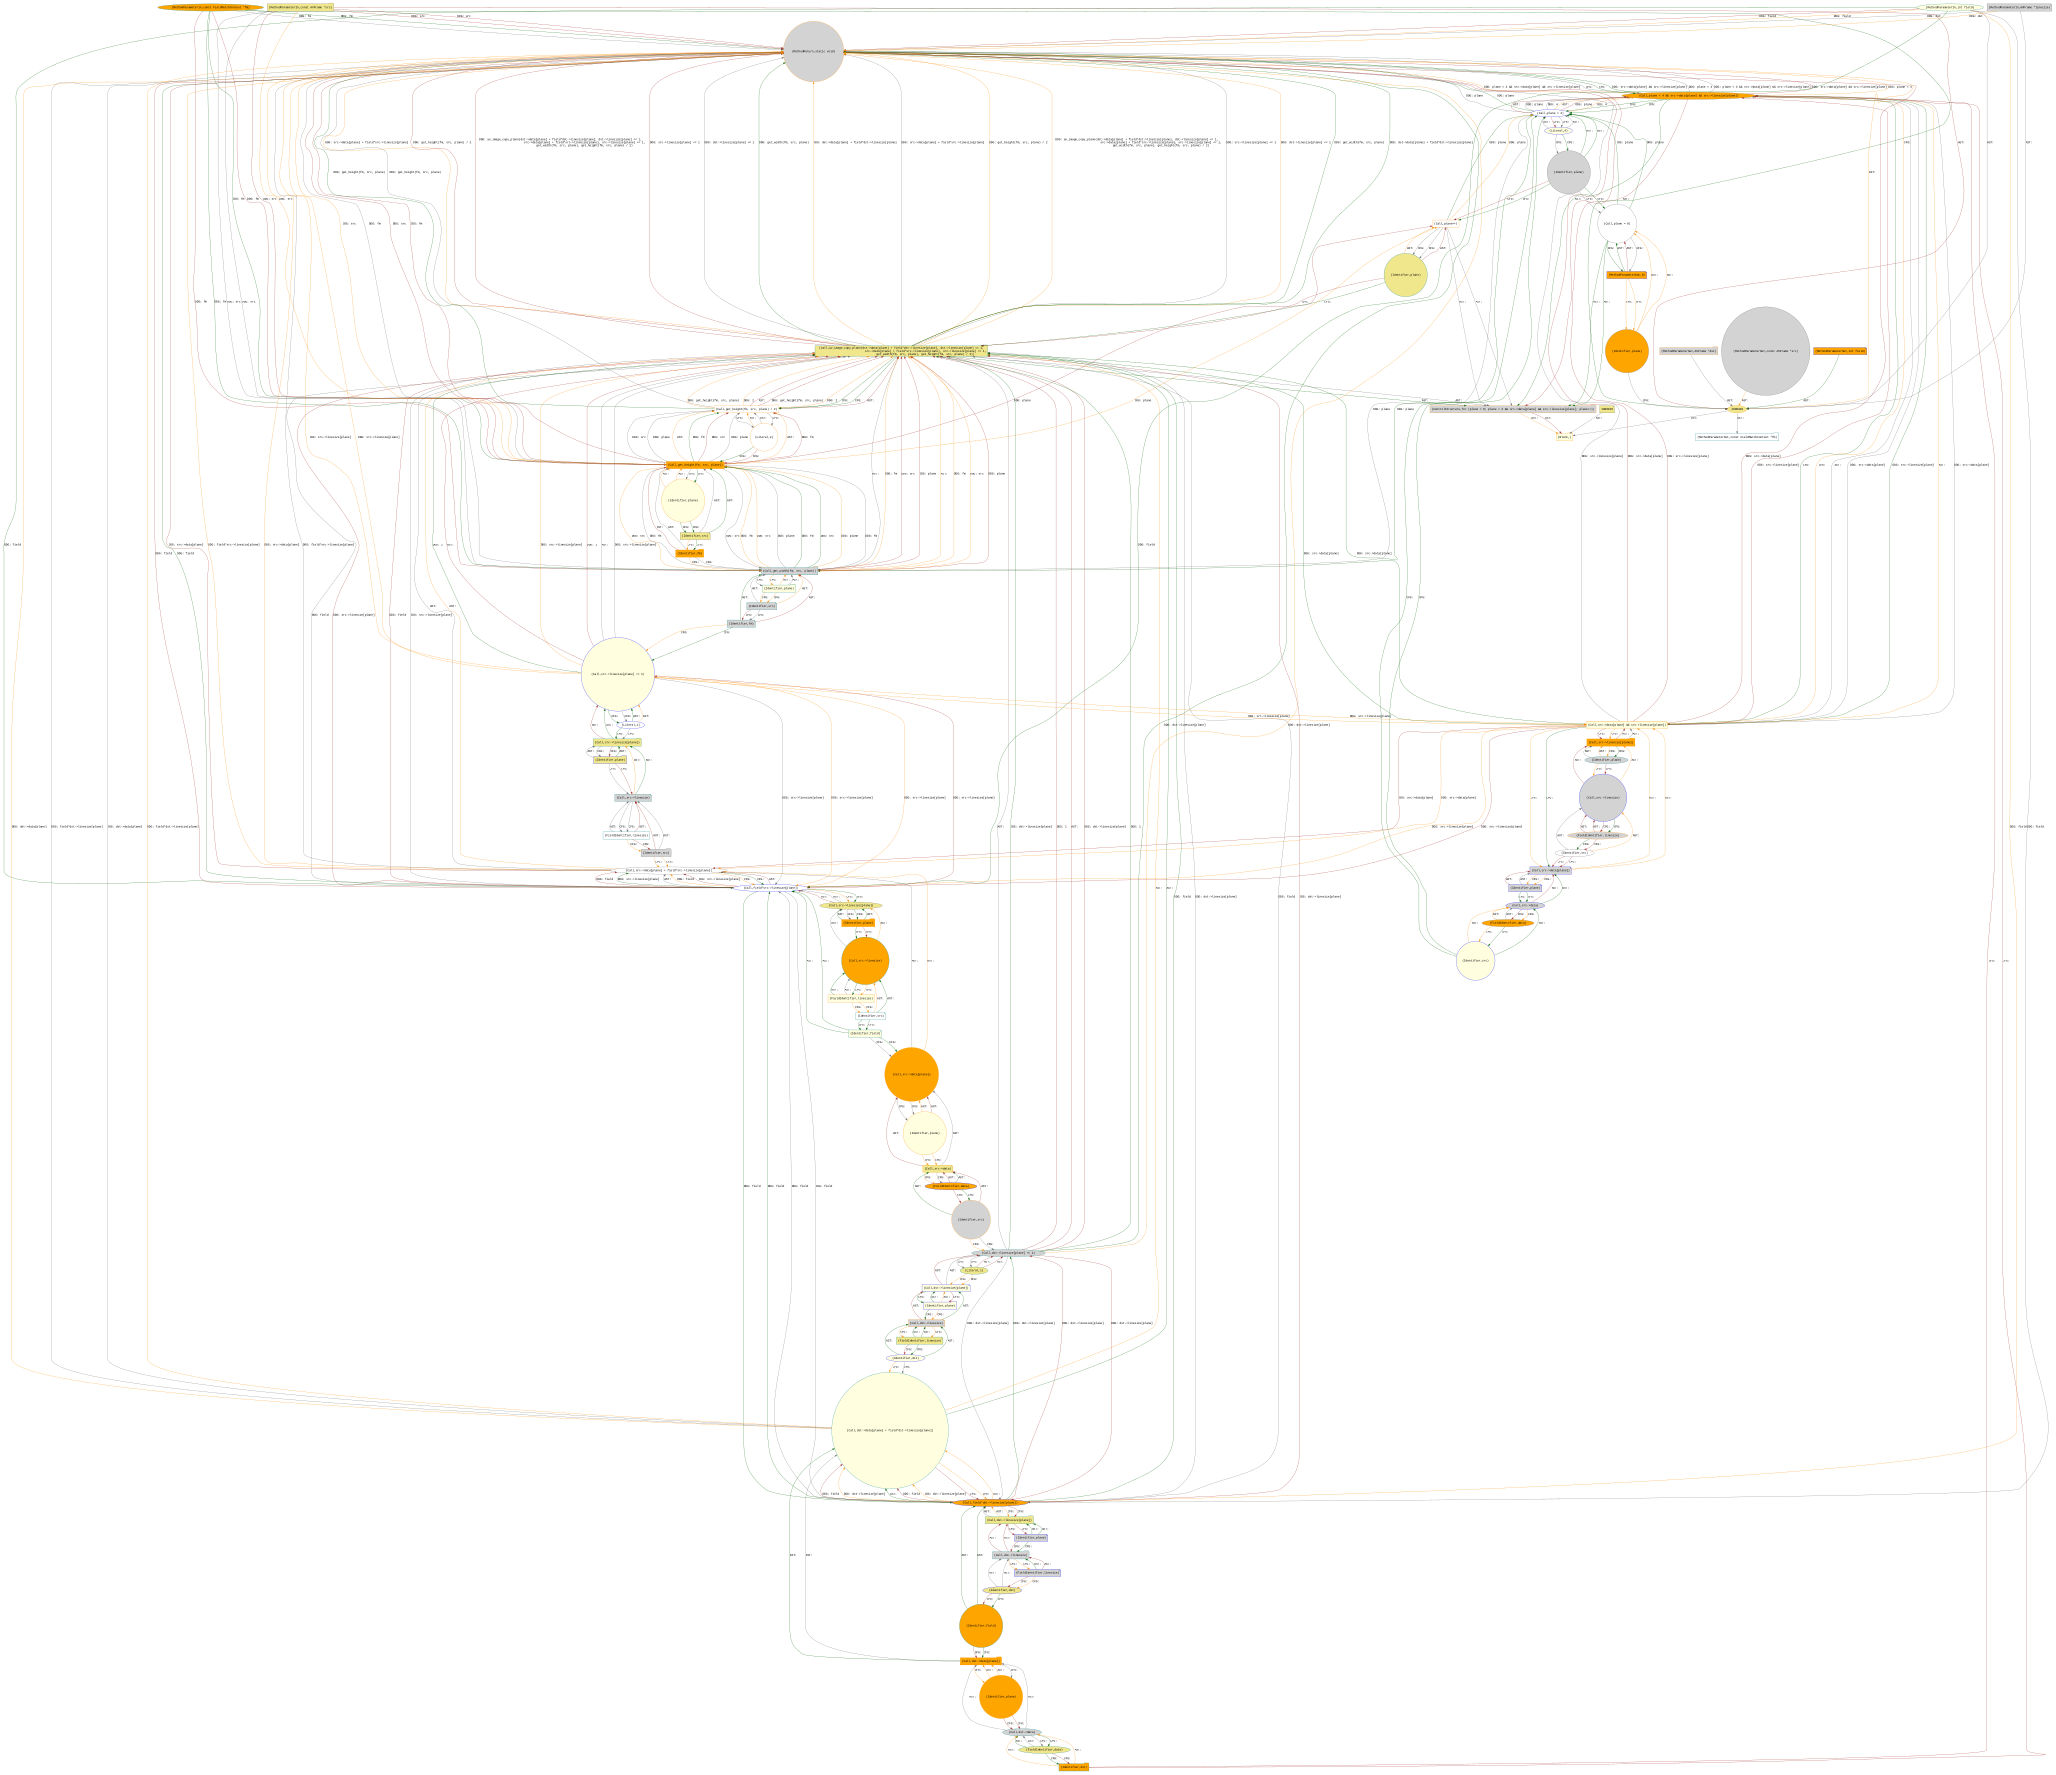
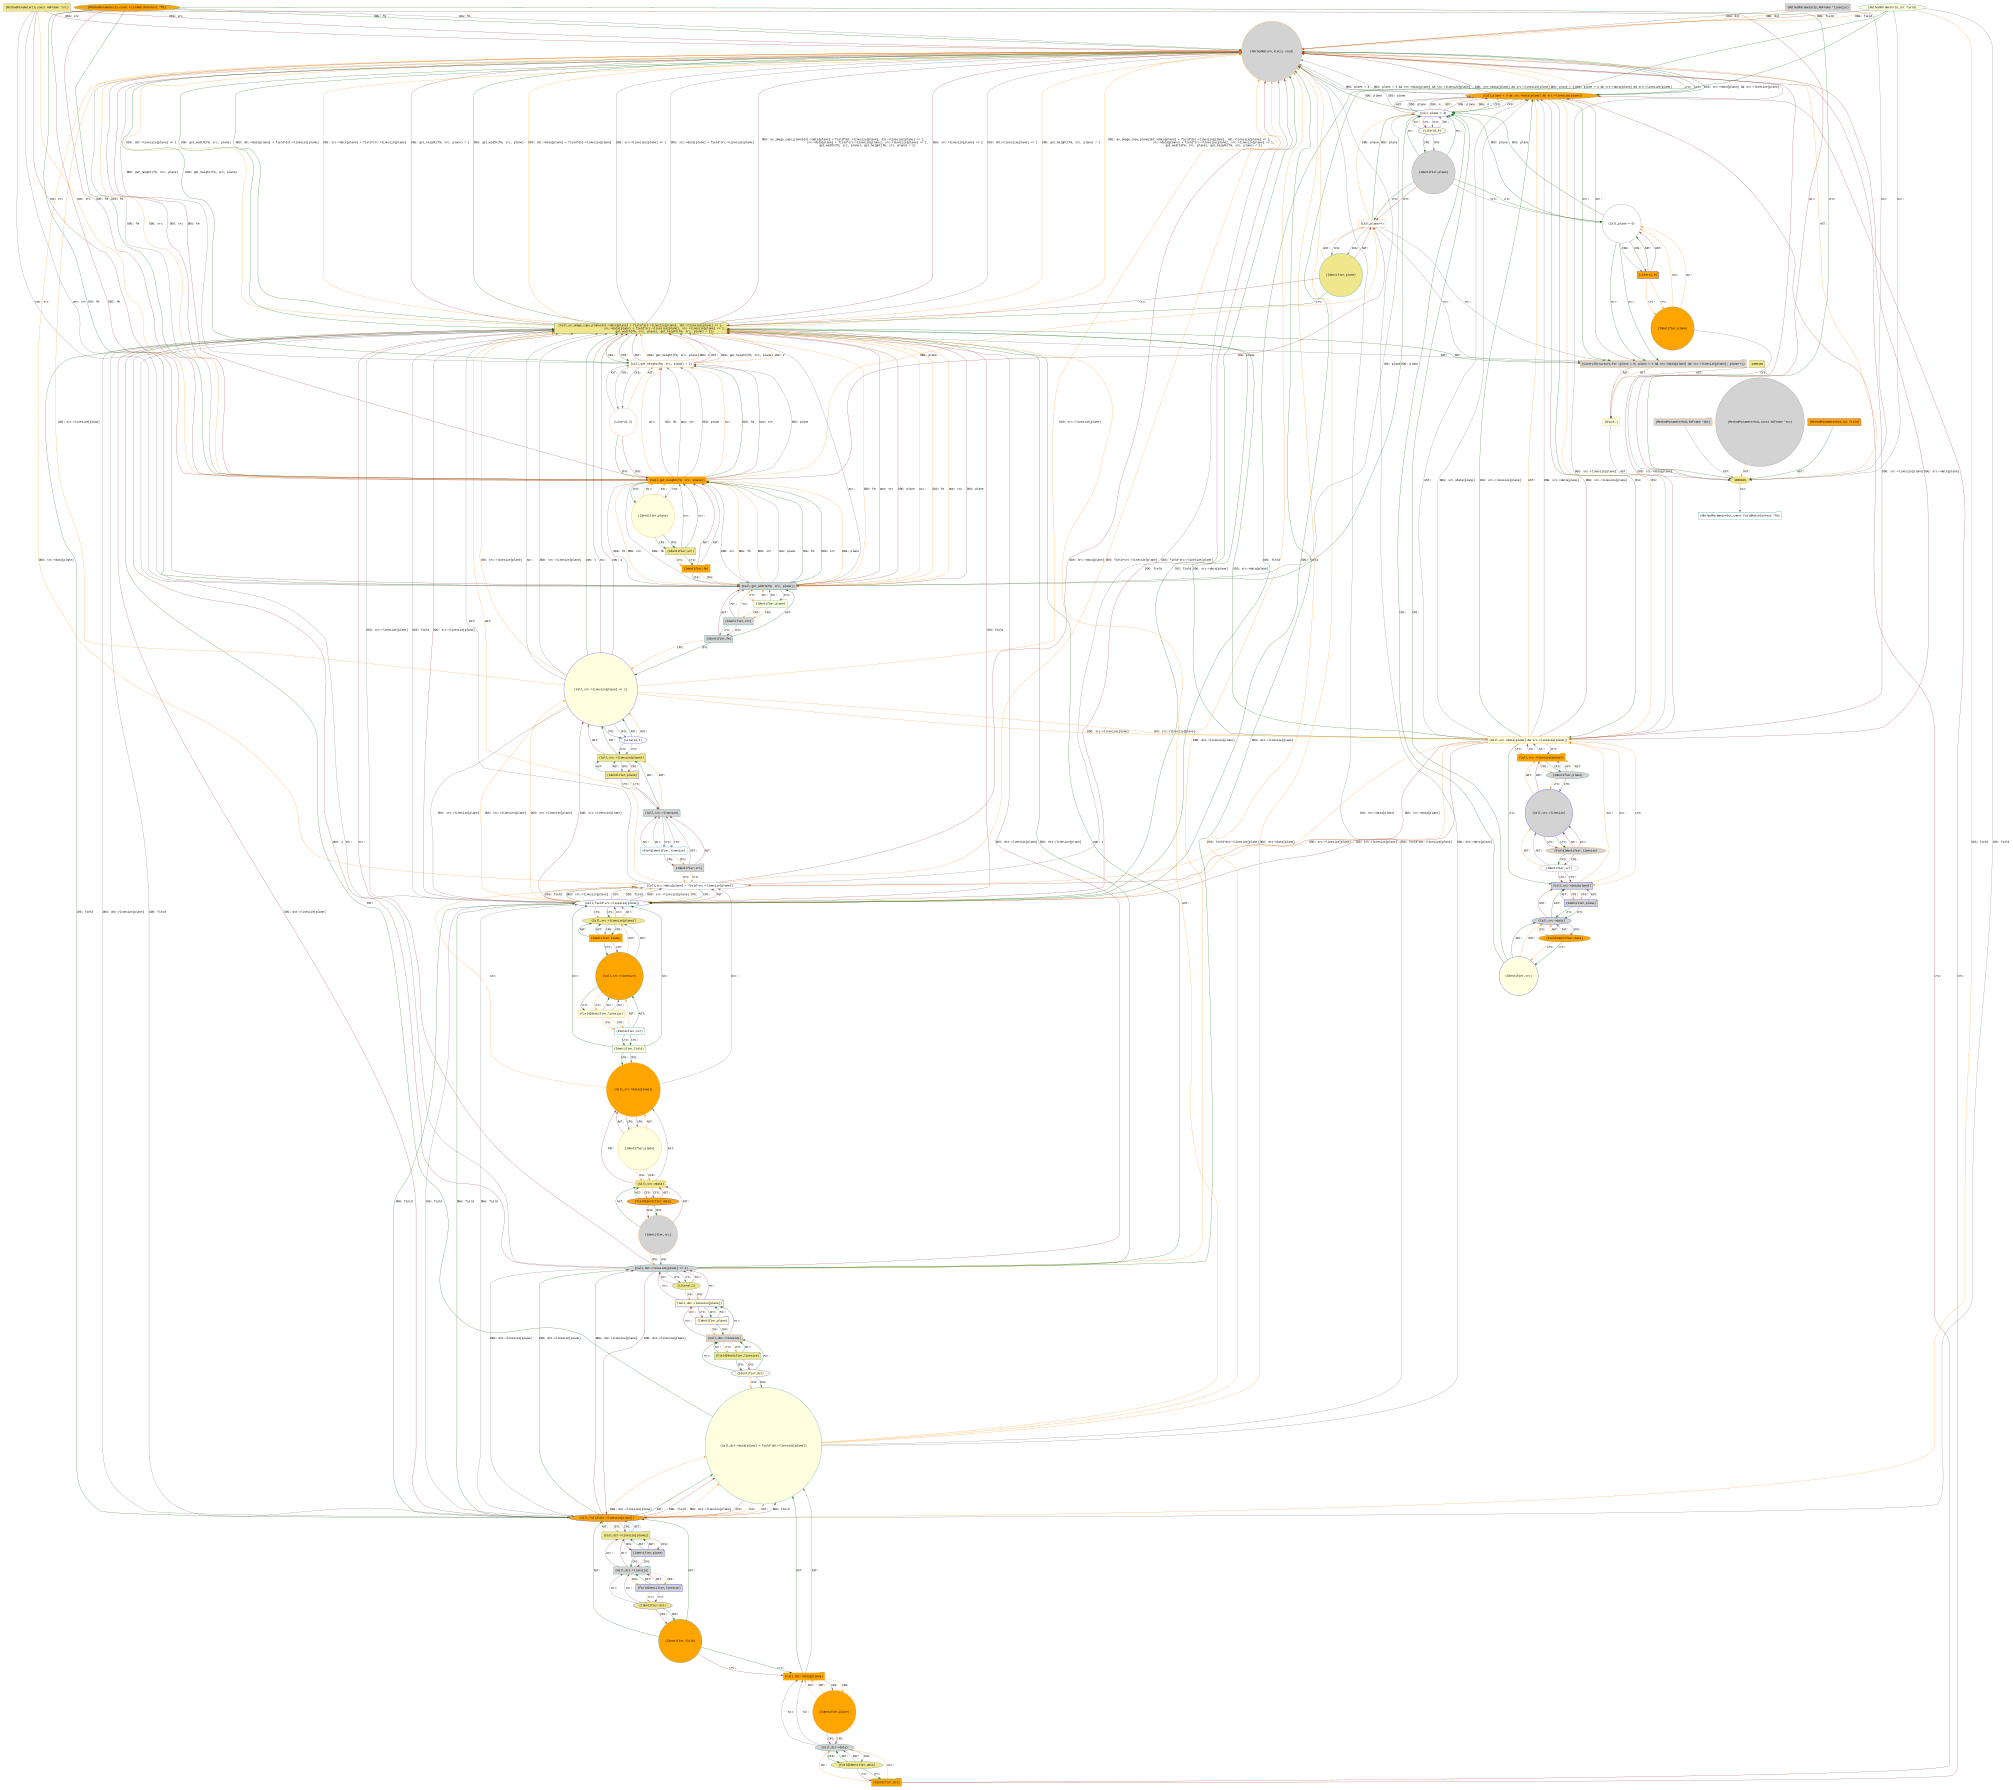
(1627, 275) -> (1648, 275)
(1656, 422) -> (1669, 476)
